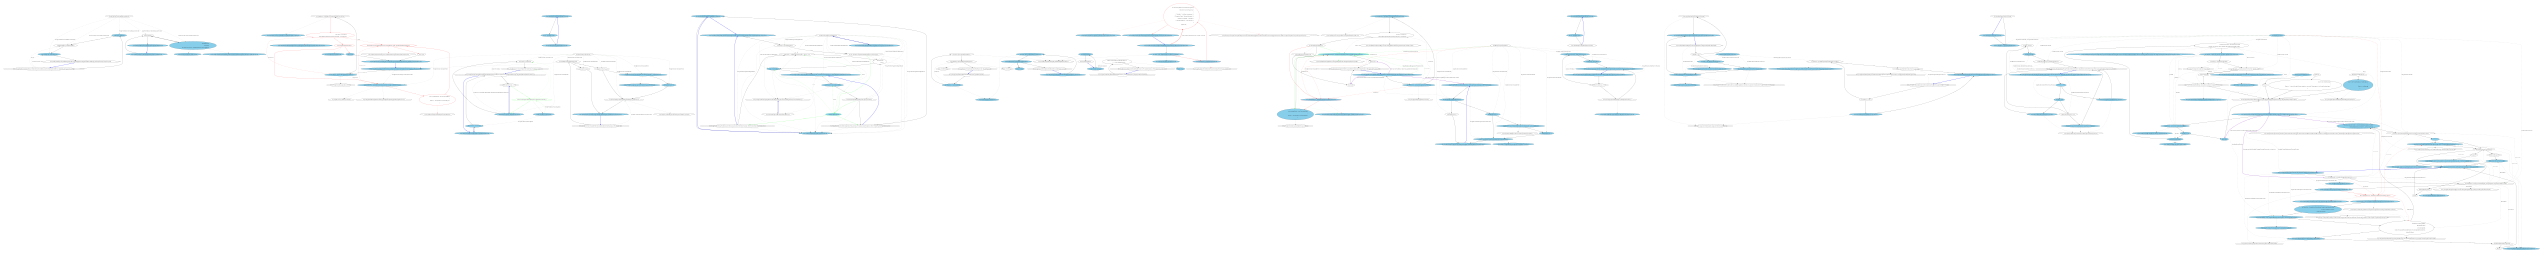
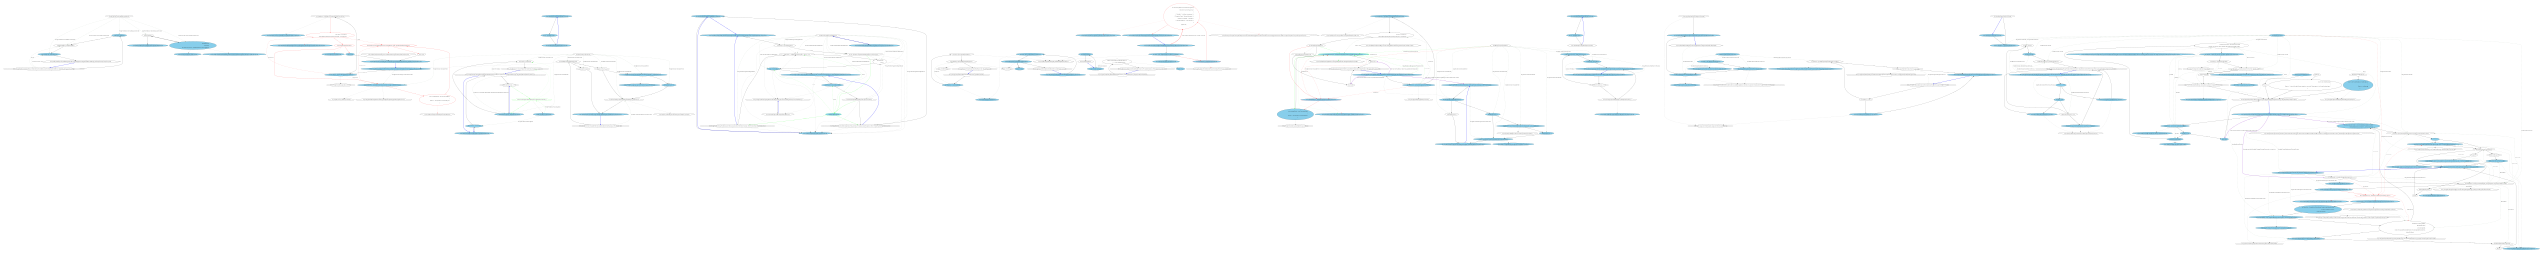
(147, 54) -> none
(1696, 54) -> none
